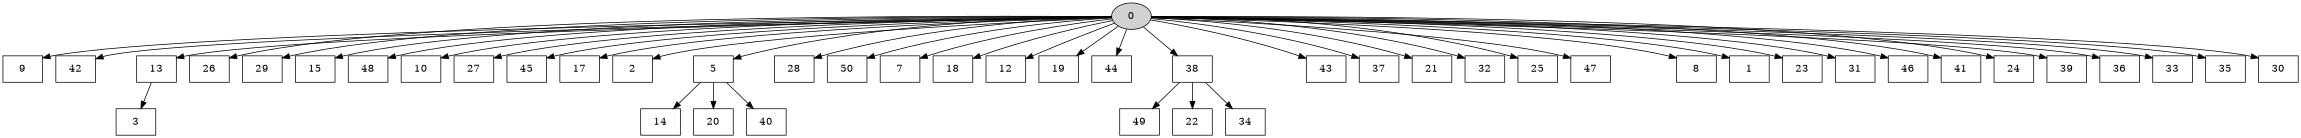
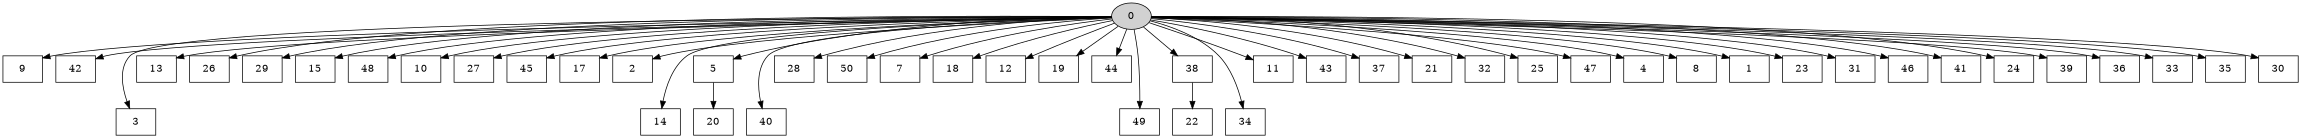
none -> (1273, 69)
none -> (1644, 69)
(148, 92) -> (441, 27)
(690, 93) -> (872, 29)
(737, 93) -> (914, 29)
(1169, 93) -> (1139, 65)
(1216, 93) -> (1212, 49)
